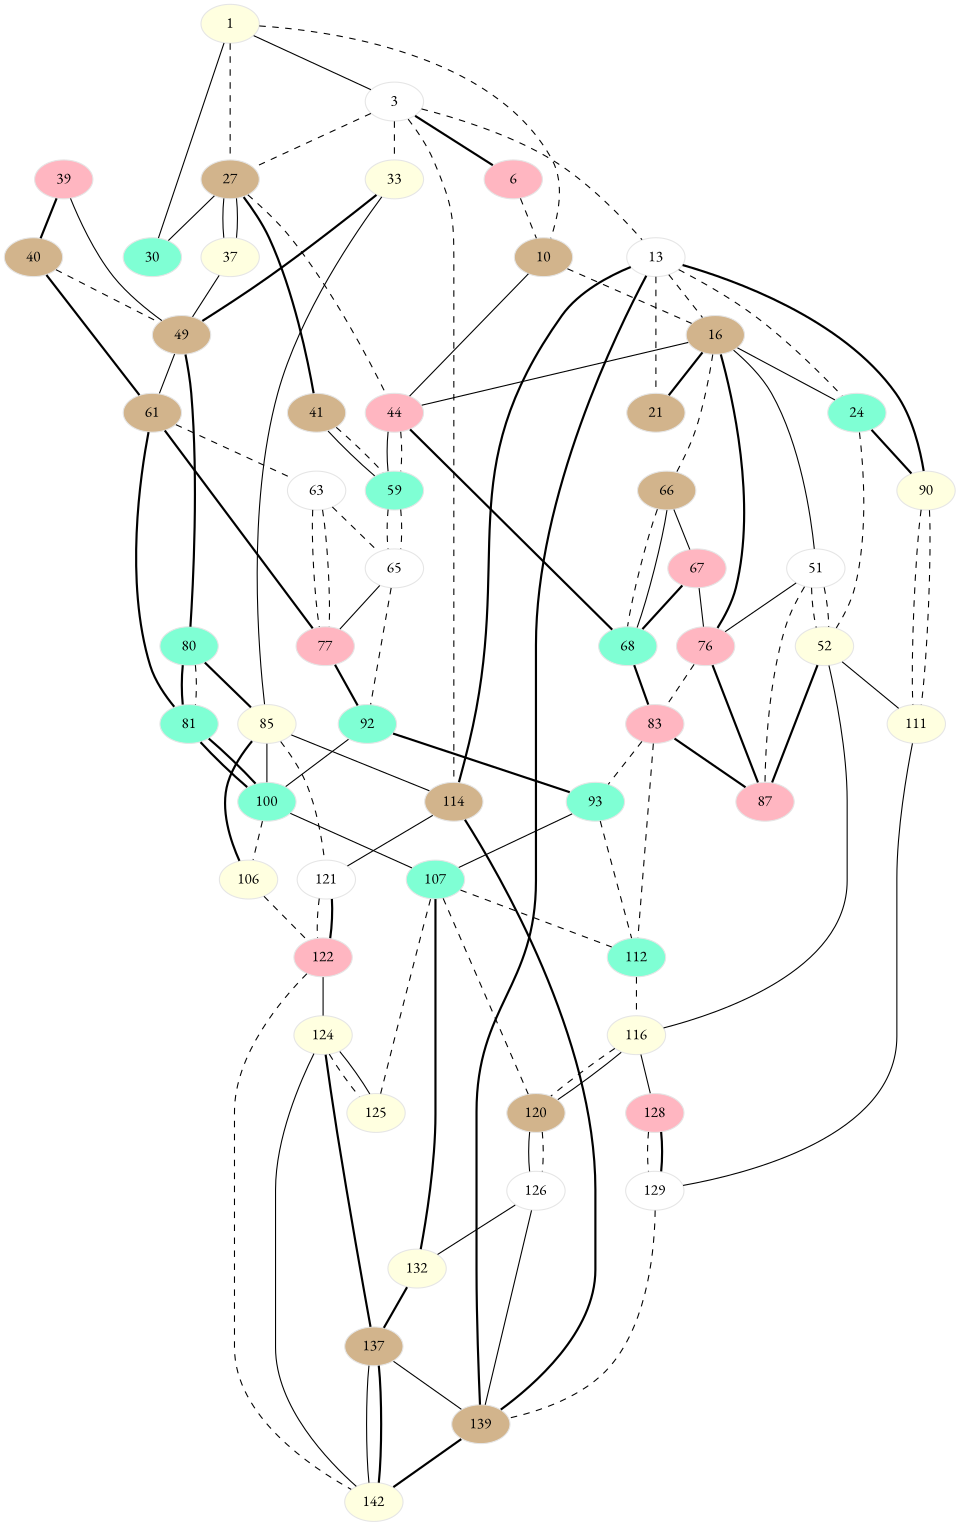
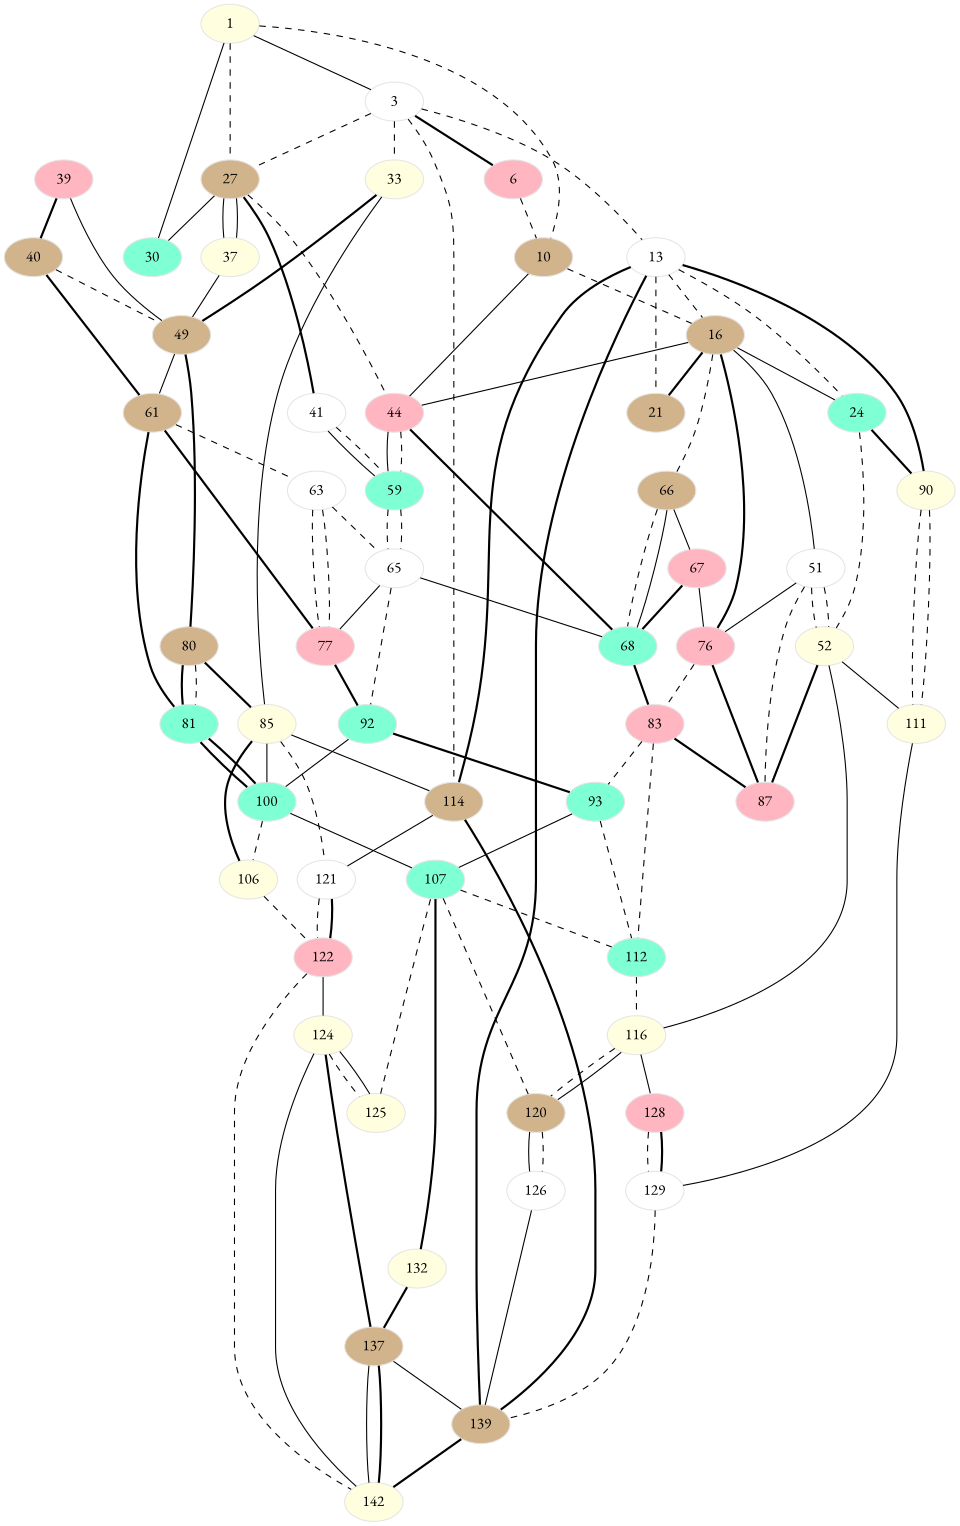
(317, 413) -> (317, 413)
none -> (511, 607)
(189, 646) -> (189, 646)
(484, 1225) -> none
